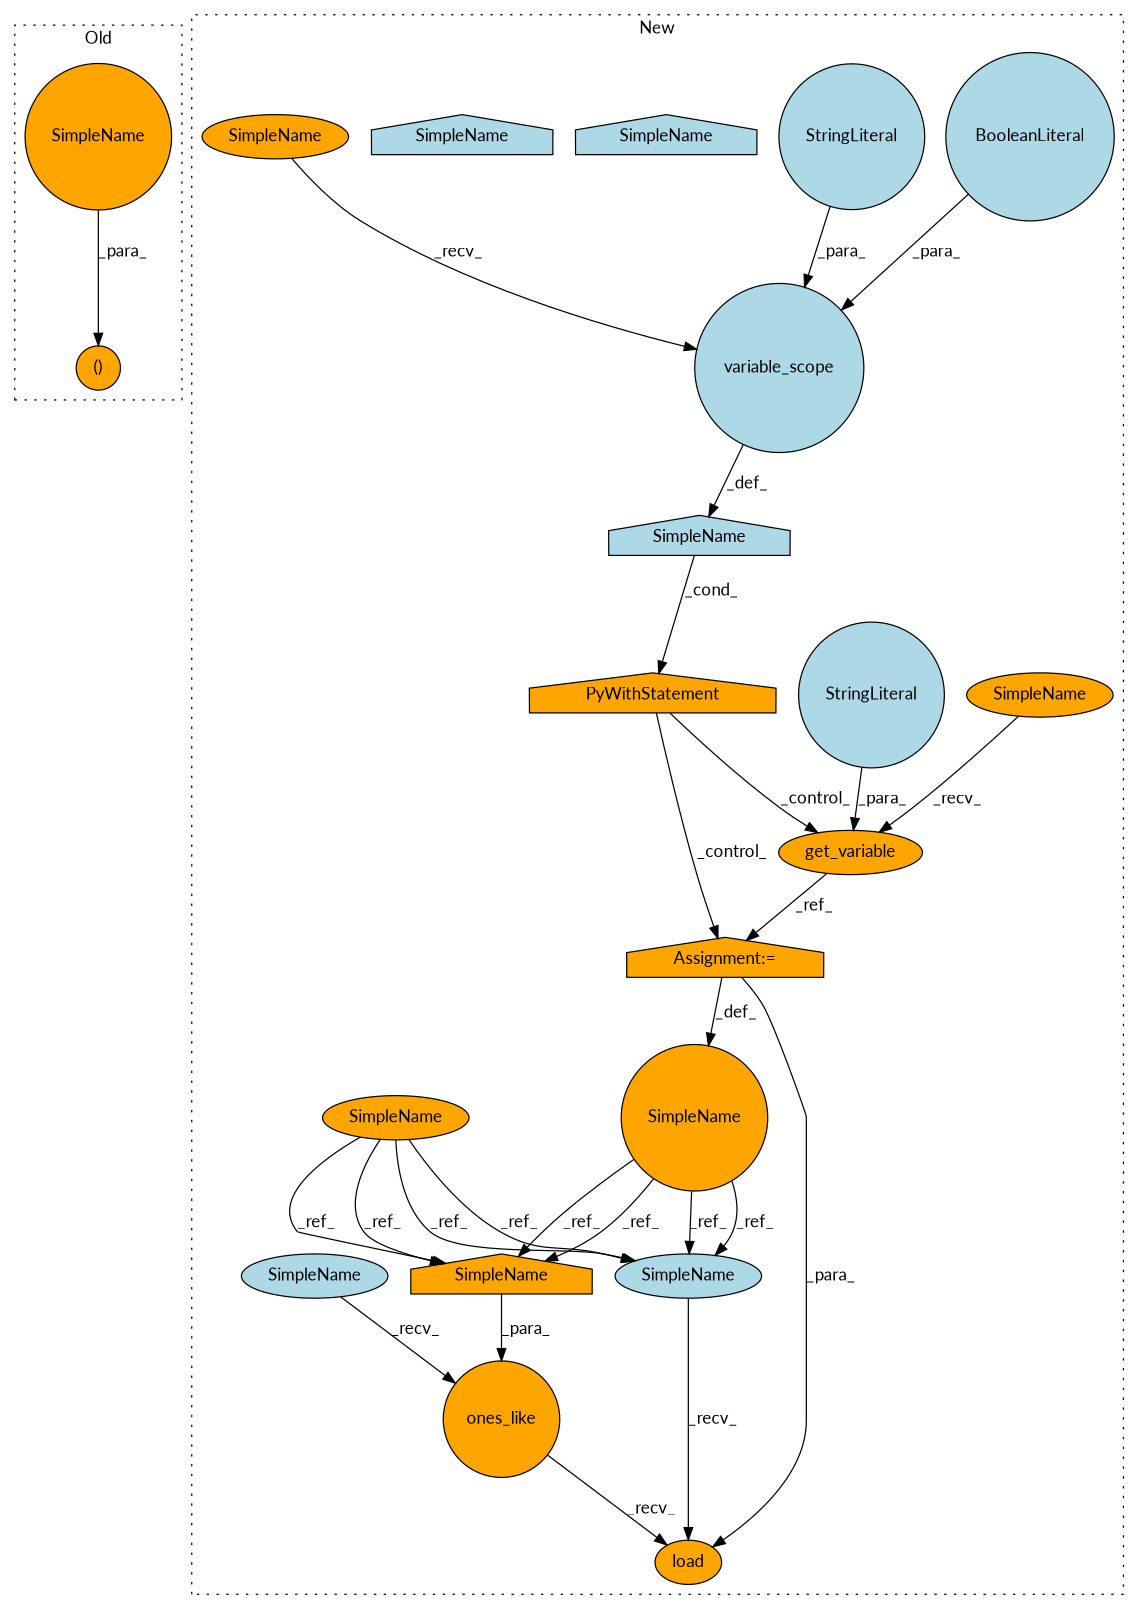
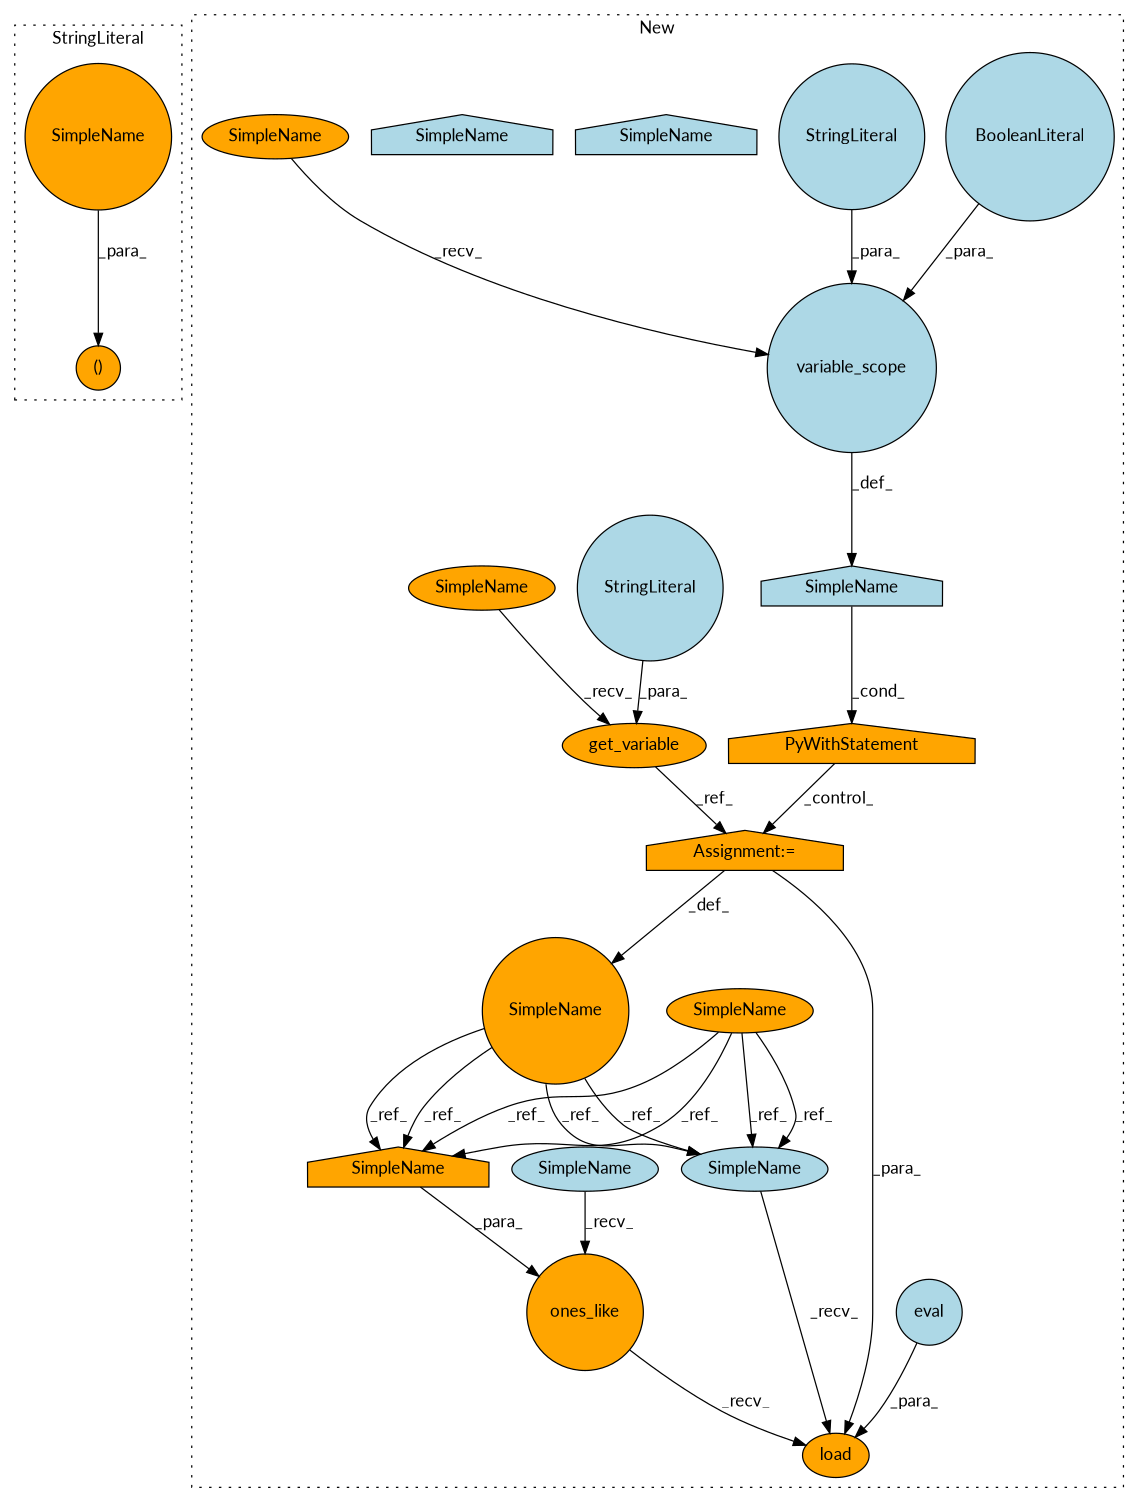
(98, 39) -> (98, 39)
(736, 773) -> none
none -> (929, 1312)
